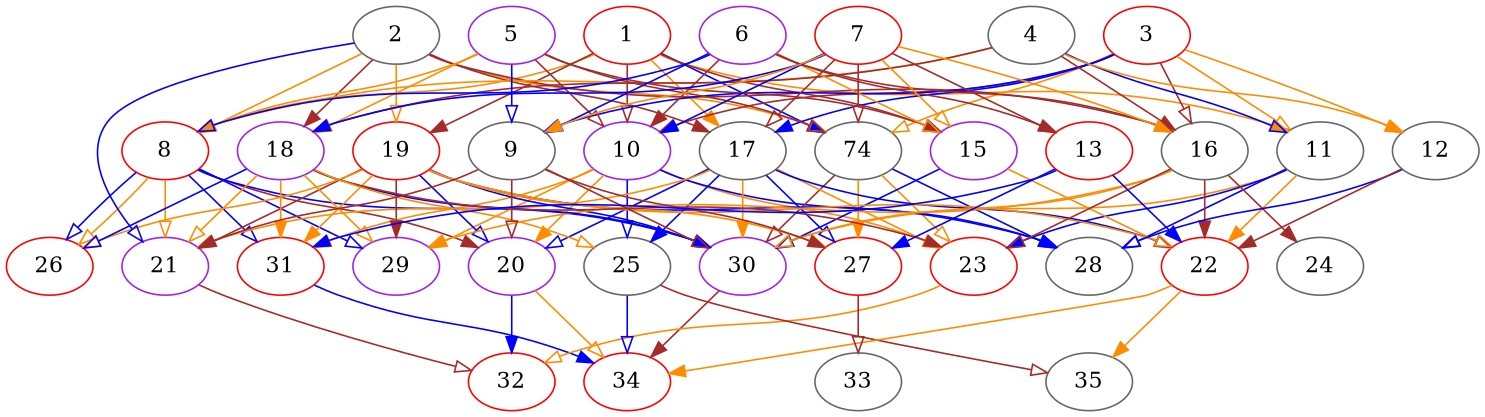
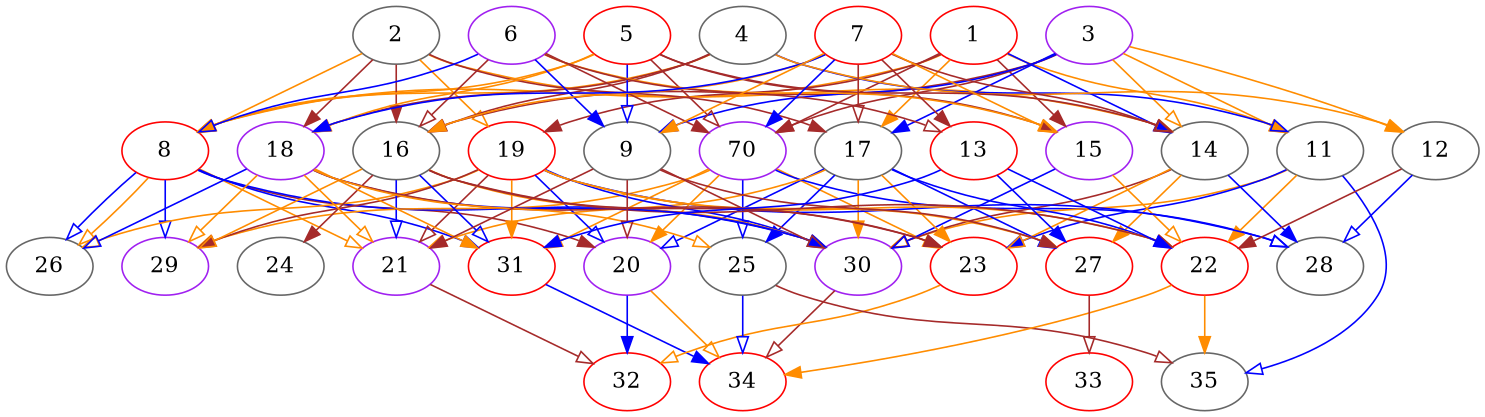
(512, 35) -> (627, 35)
(1147, 35) -> (1089, 35)
(170, 86) -> (396, 201)
(627, 151) -> (743, 151)
(858, 151) -> (1205, 151)
none -> (448, 203)
(1212, 205) -> (1376, 298)
(50, 266) -> (50, 266)
(691, 318) -> (814, 311)
(858, 382) -> (1089, 382)
